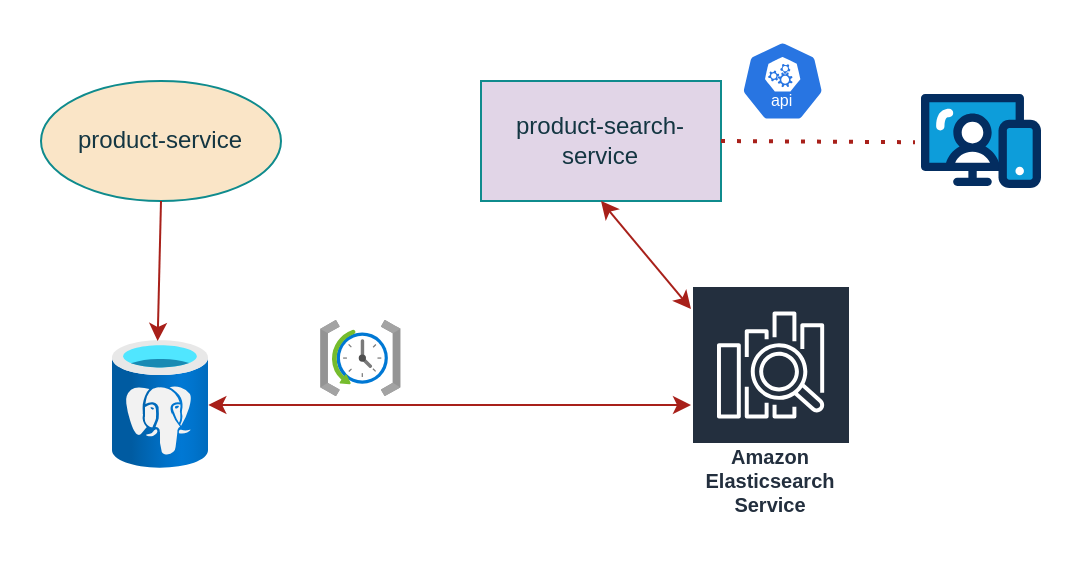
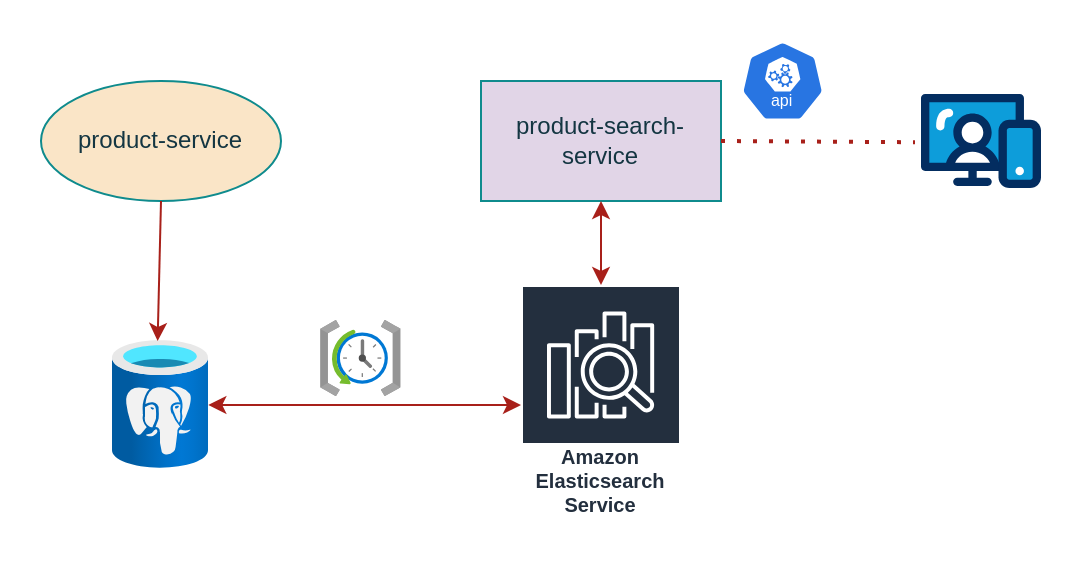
(771, 405) -> (601, 405)
